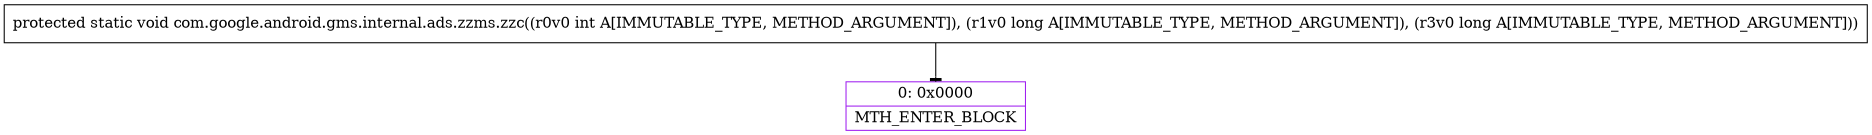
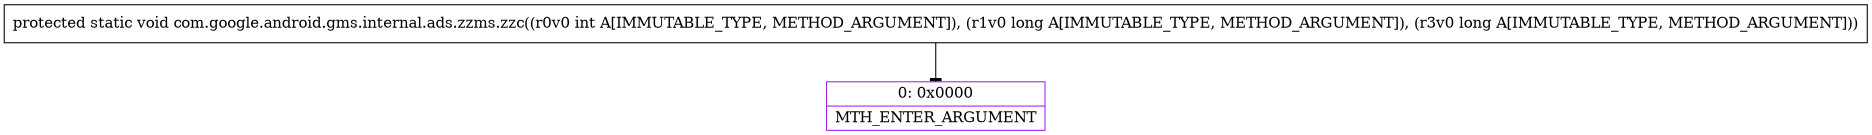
(936, 118) -> (936, 118)
